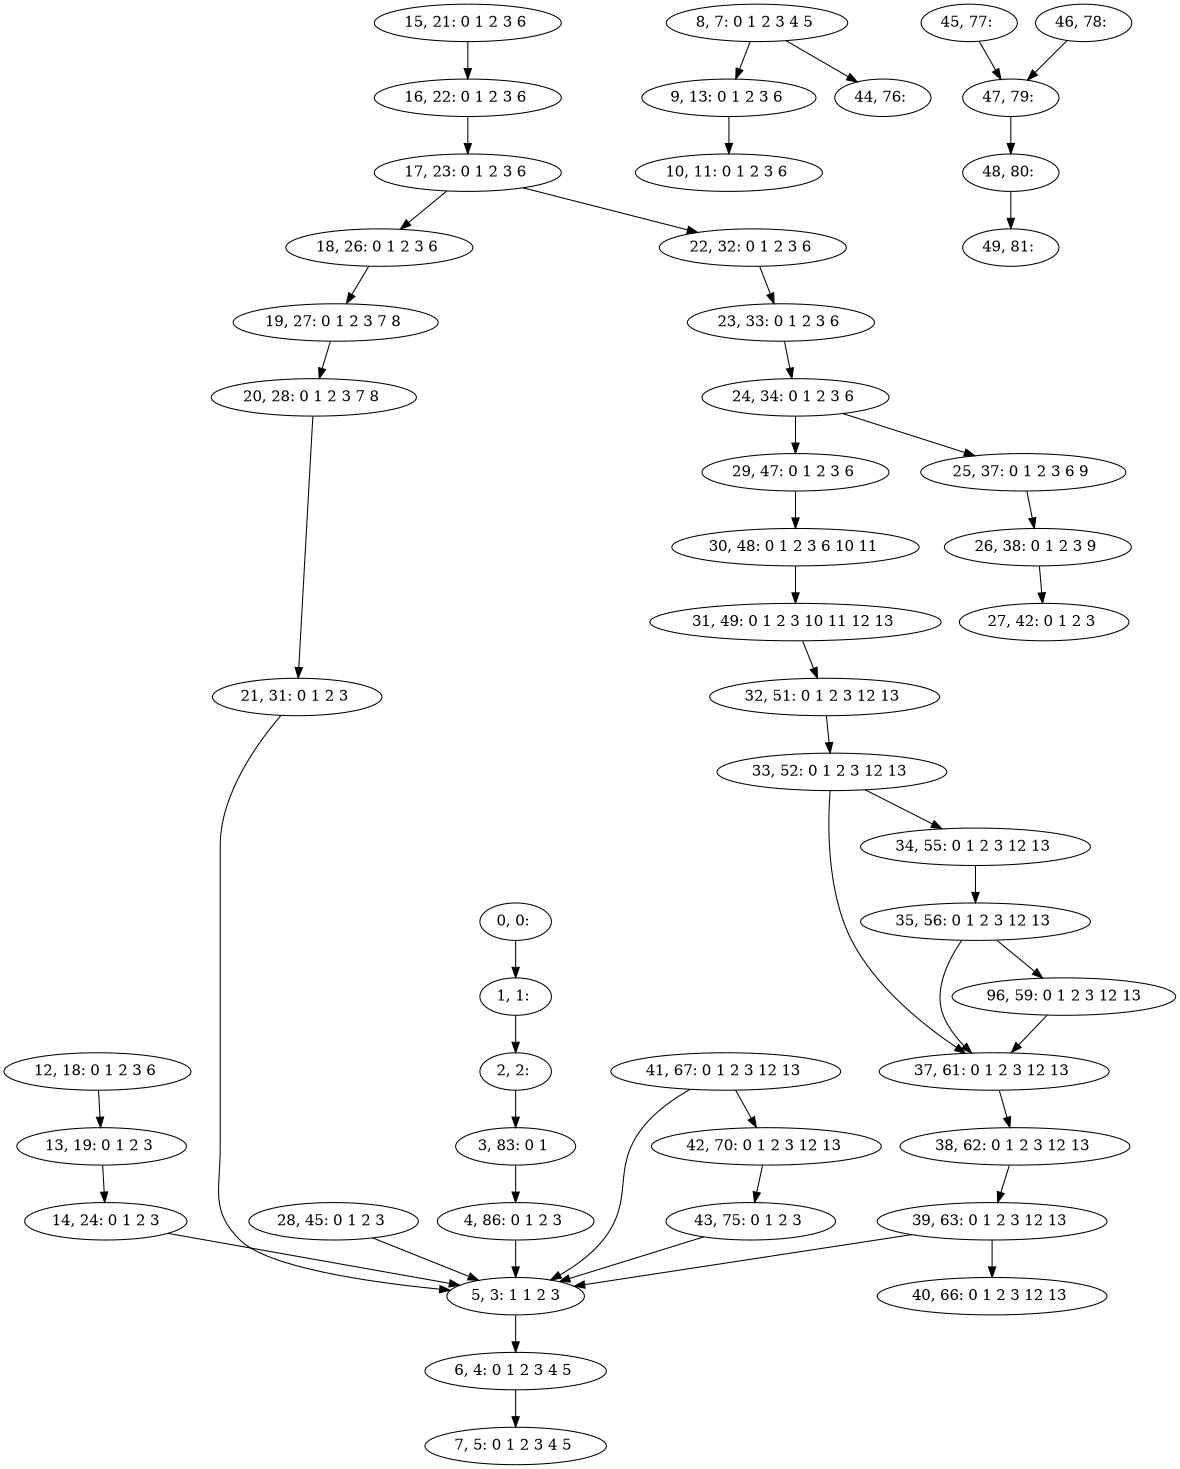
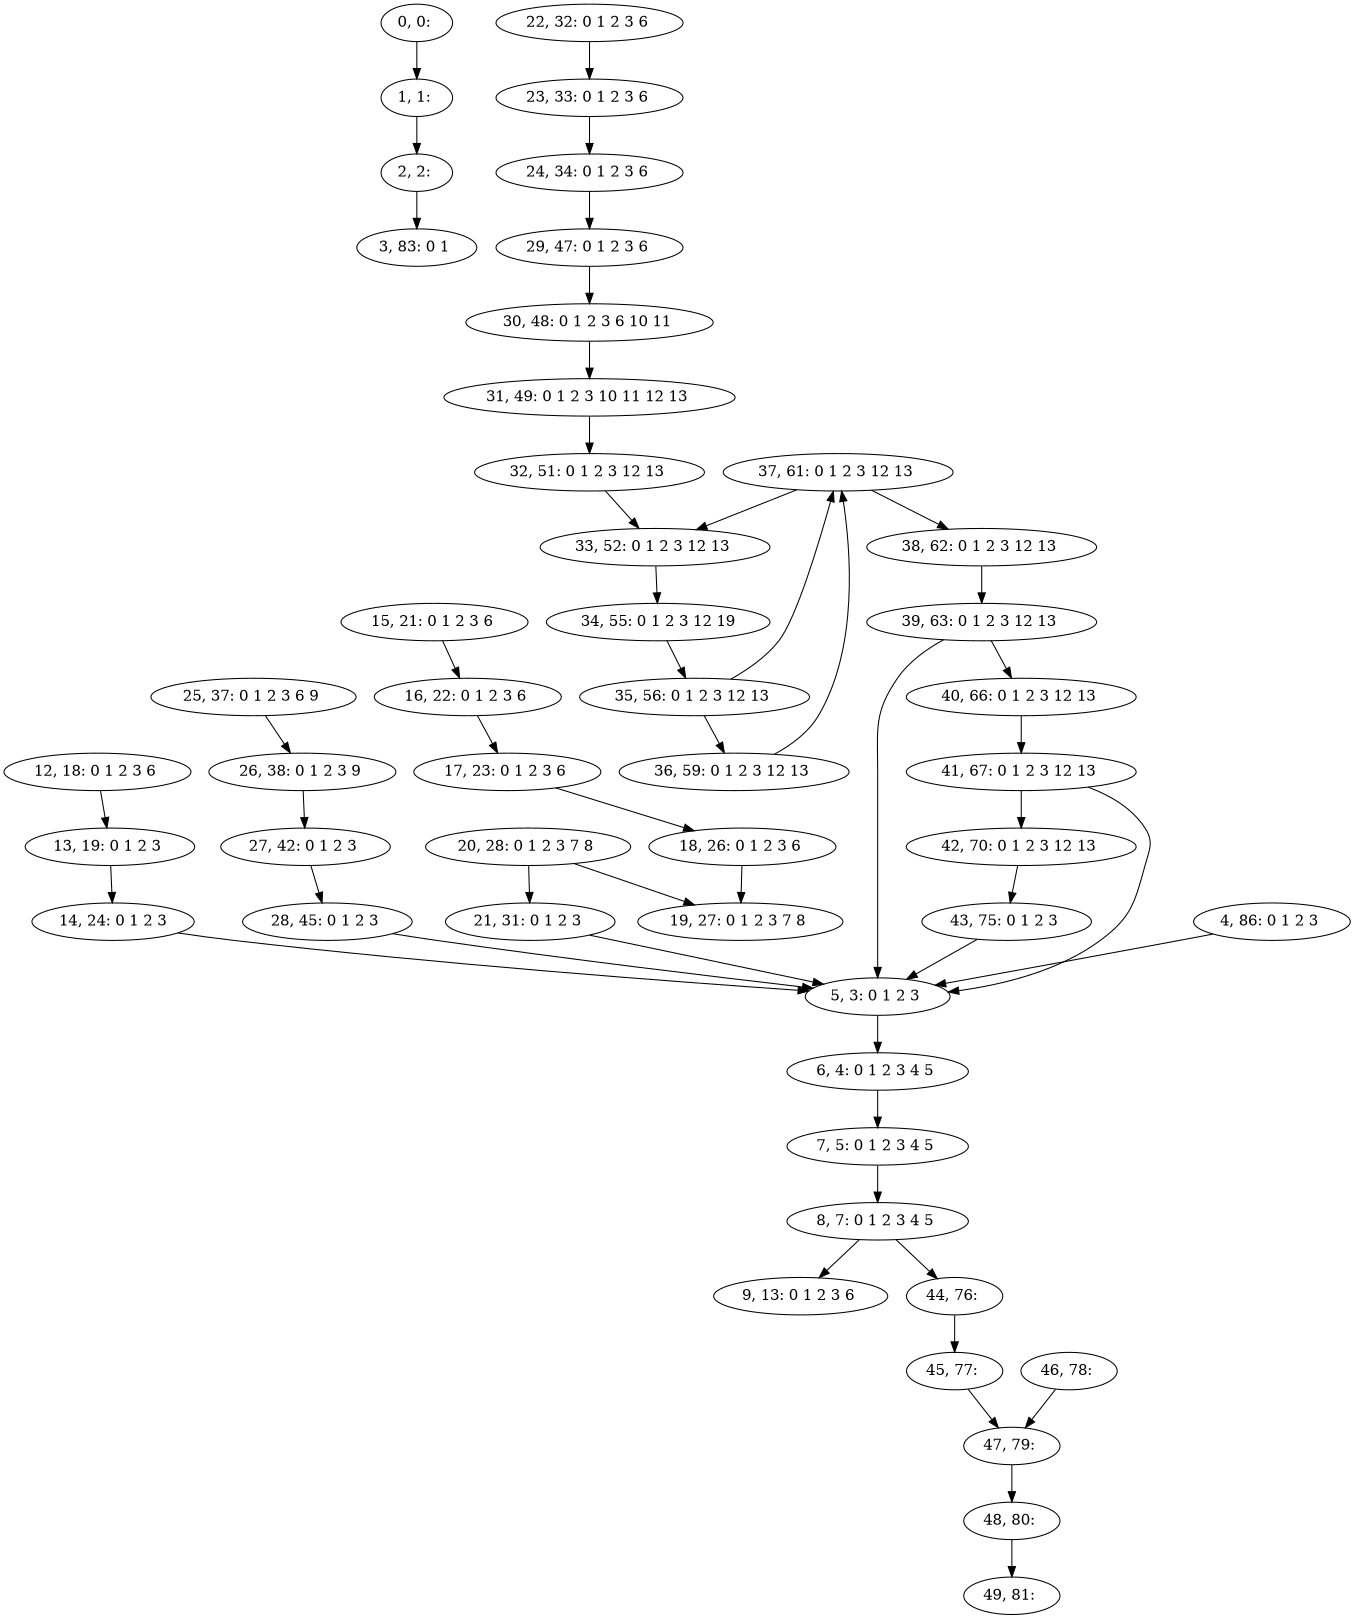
(729, 173) -> none
(605, 209) -> none
(326, 355) -> (629, 883)
(904, 433) -> none
none -> (1021, 729)
(975, 847) -> (658, 622)
none -> (315, 879)
(851, 939) -> (751, 508)
(1064, 997) -> (734, 772)
(516, 1179) -> none
none -> (878, 1179)
(516, 1296) -> (878, 997)
none -> (955, 1329)
